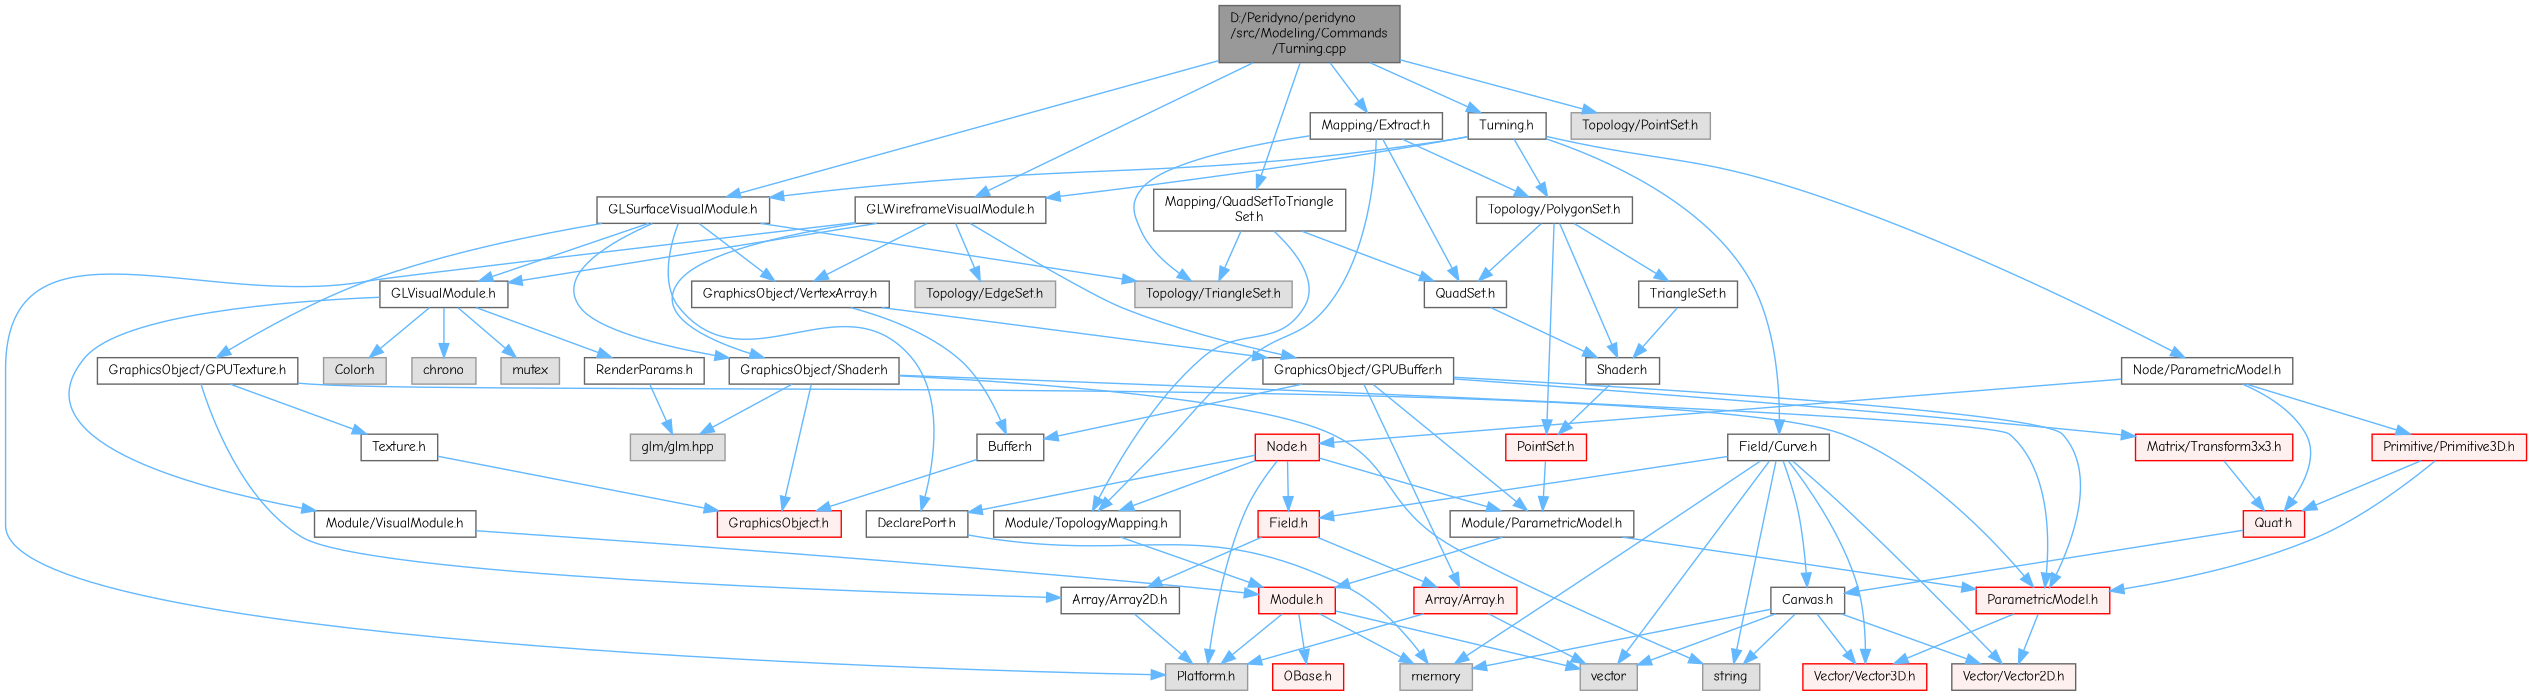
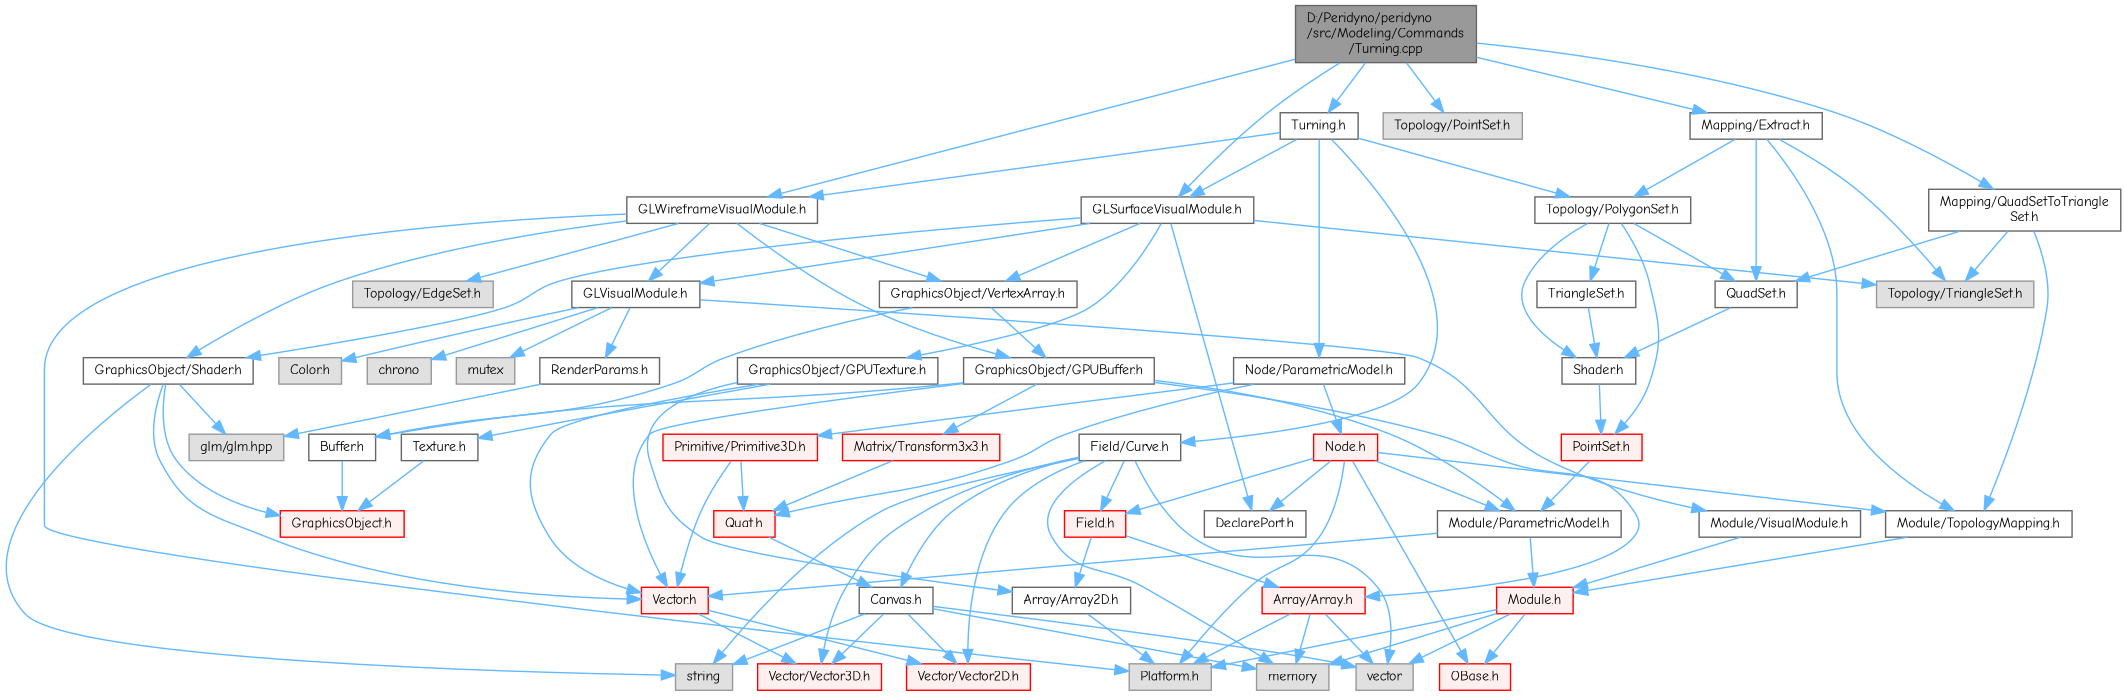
(1209, 546) -> (1305, 632)
none -> (1407, 556)
(2043, 601) -> (675, 601)
(2014, 677) -> (968, 677)
